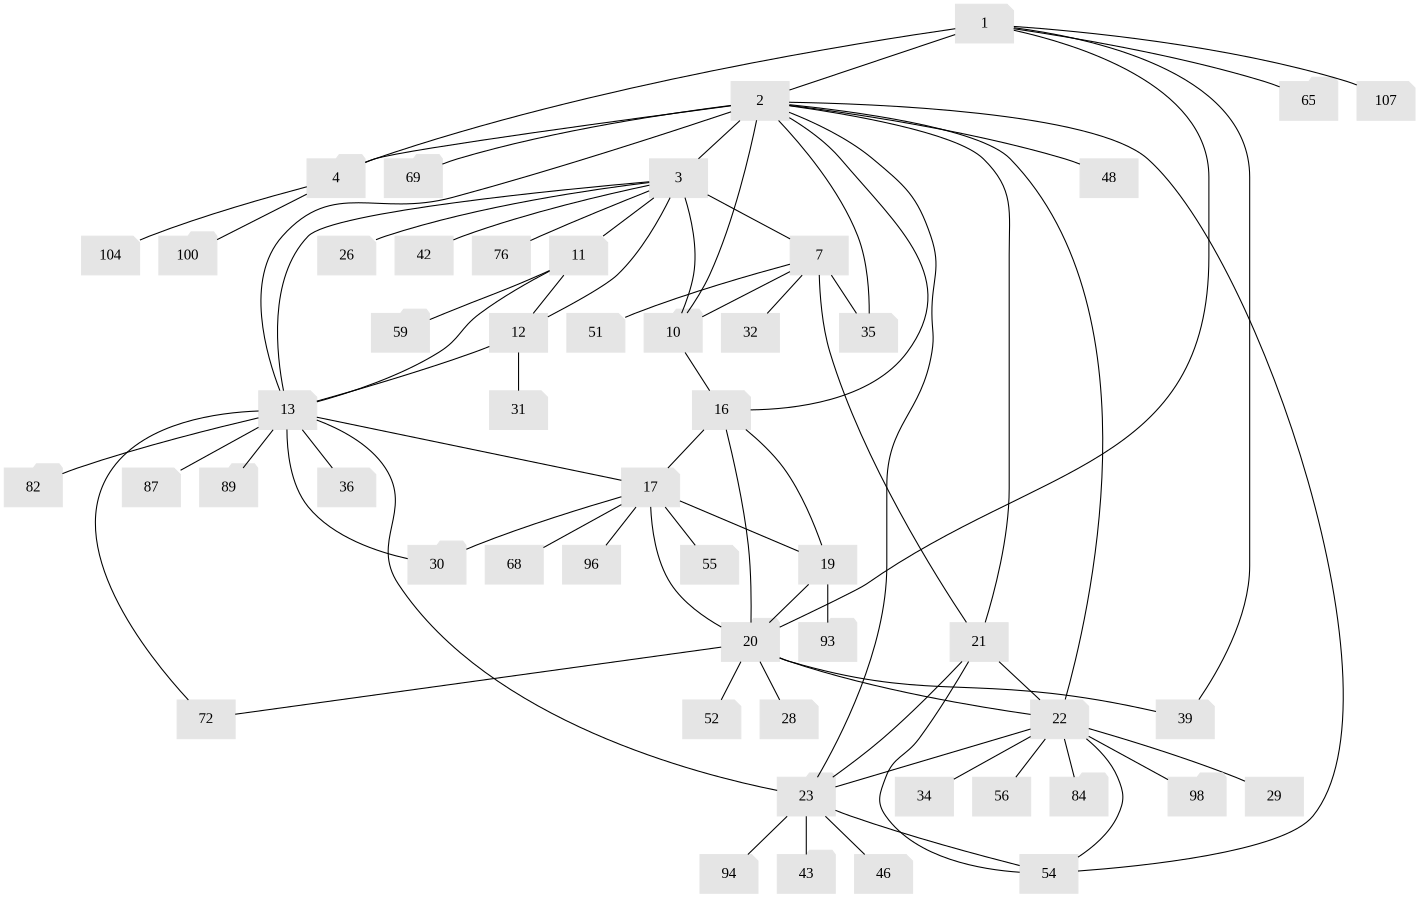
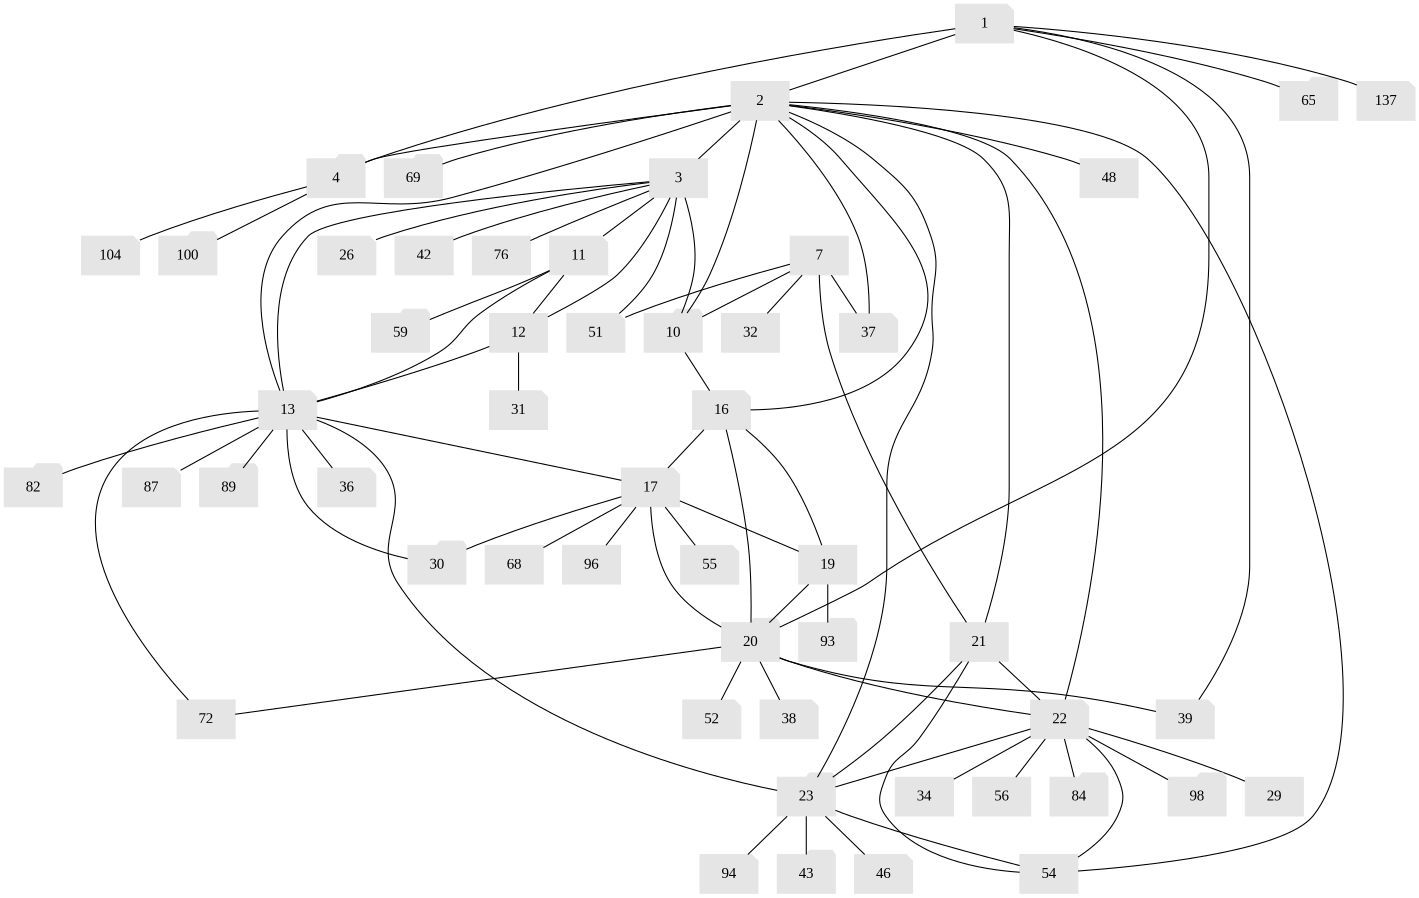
(1386, 101) -> (1386, 101)
(749, 217) -> (659, 261)
(869, 333) -> (869, 333)
(789, 719) -> (789, 719)
